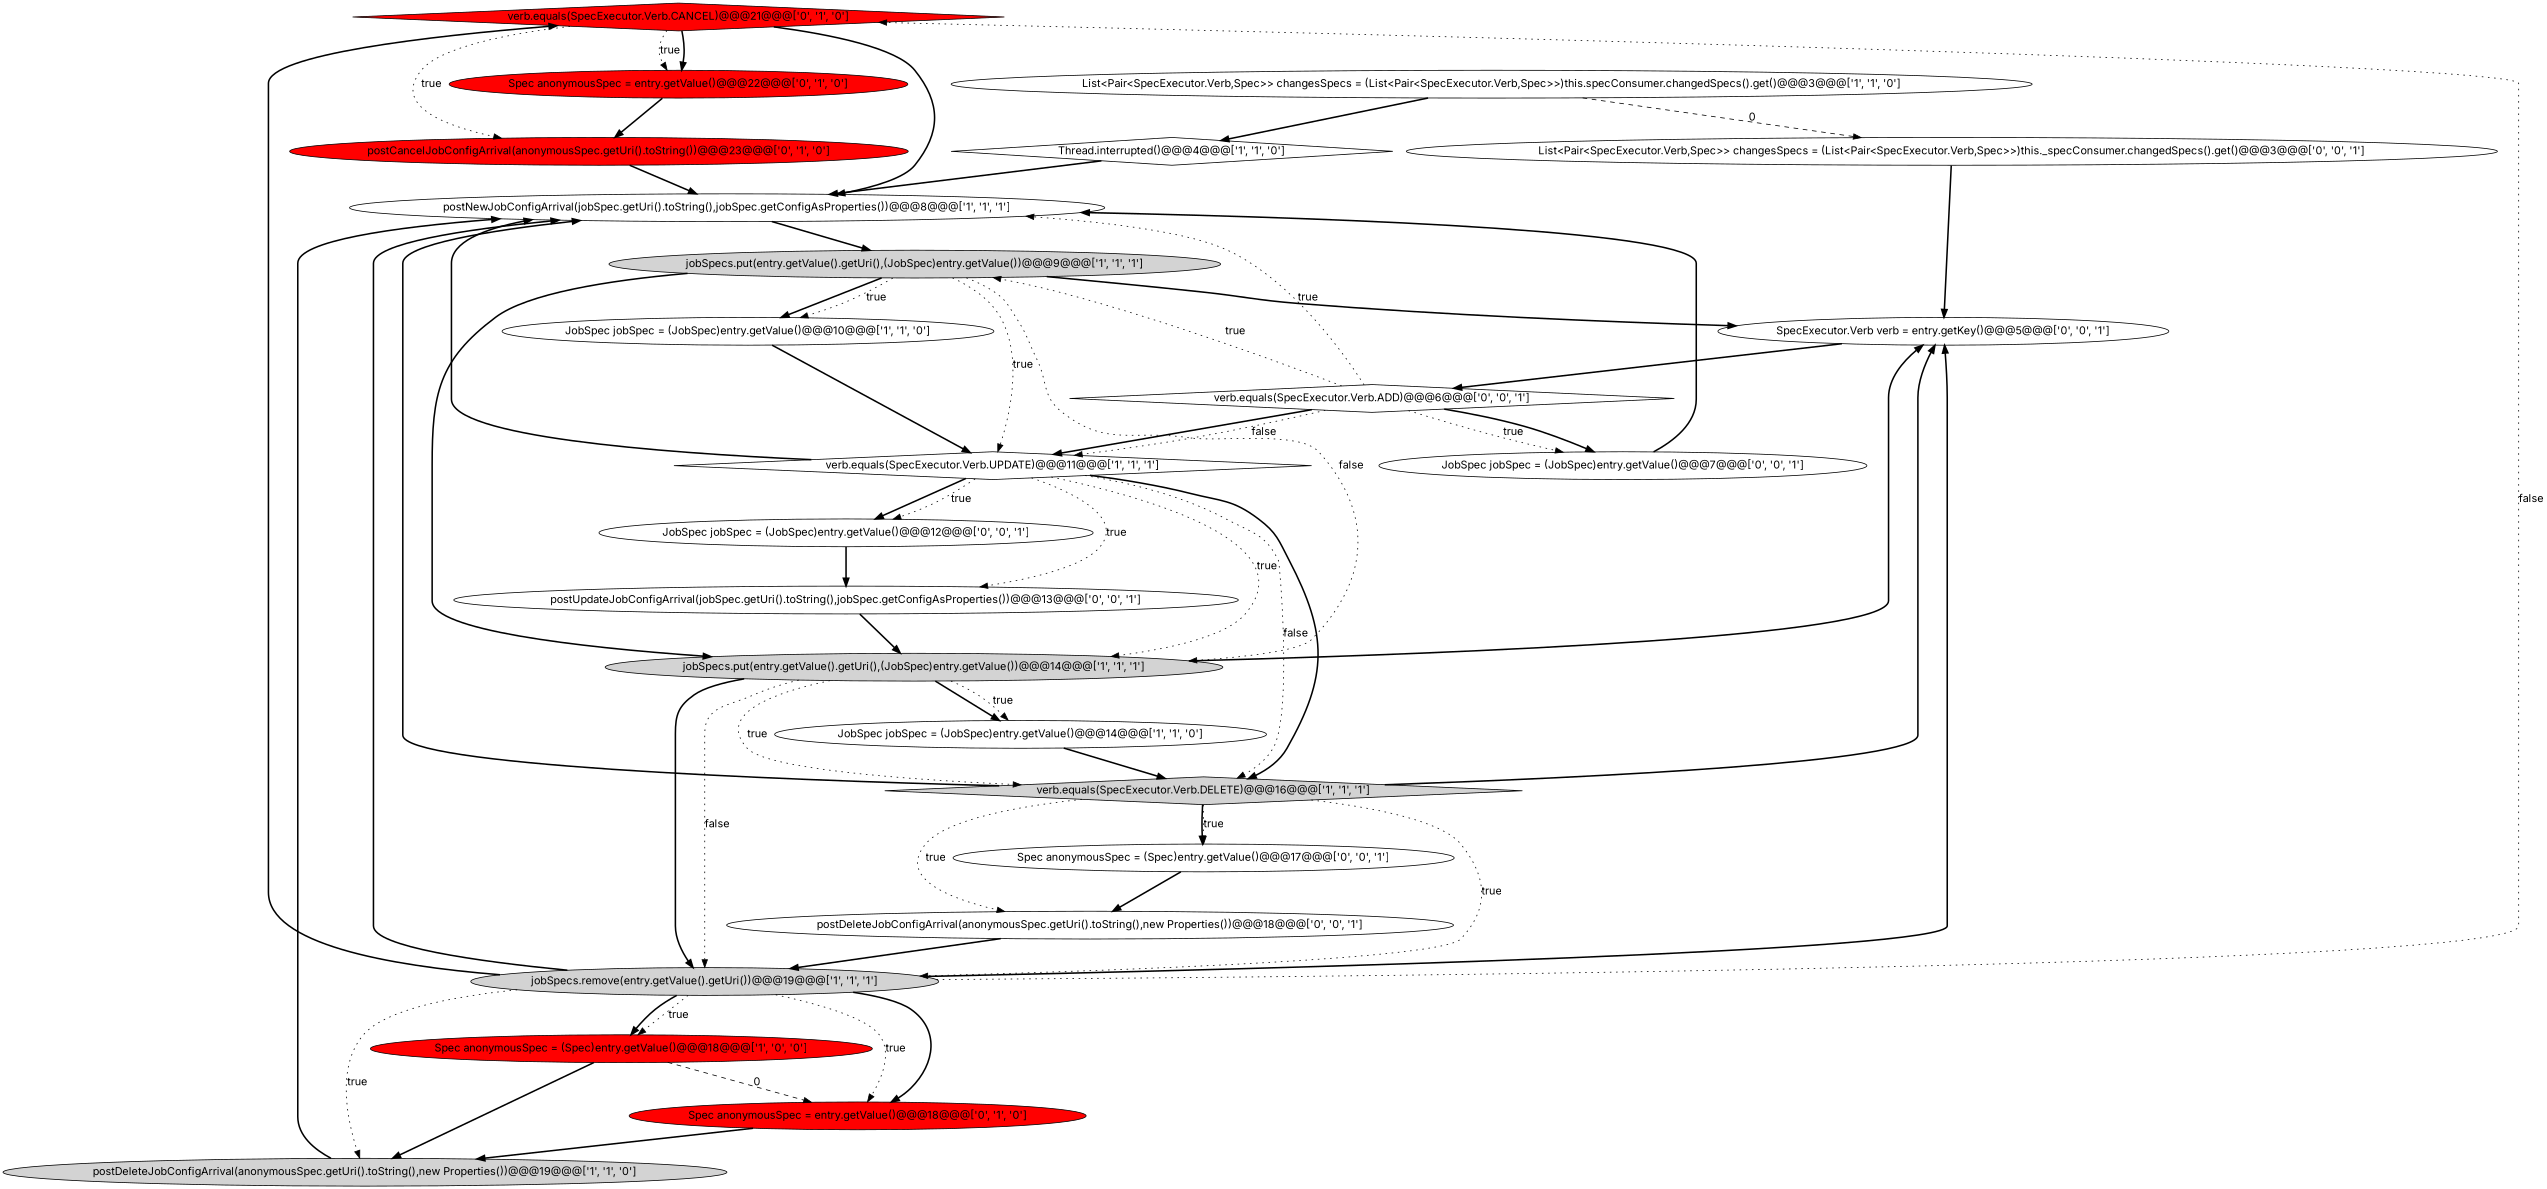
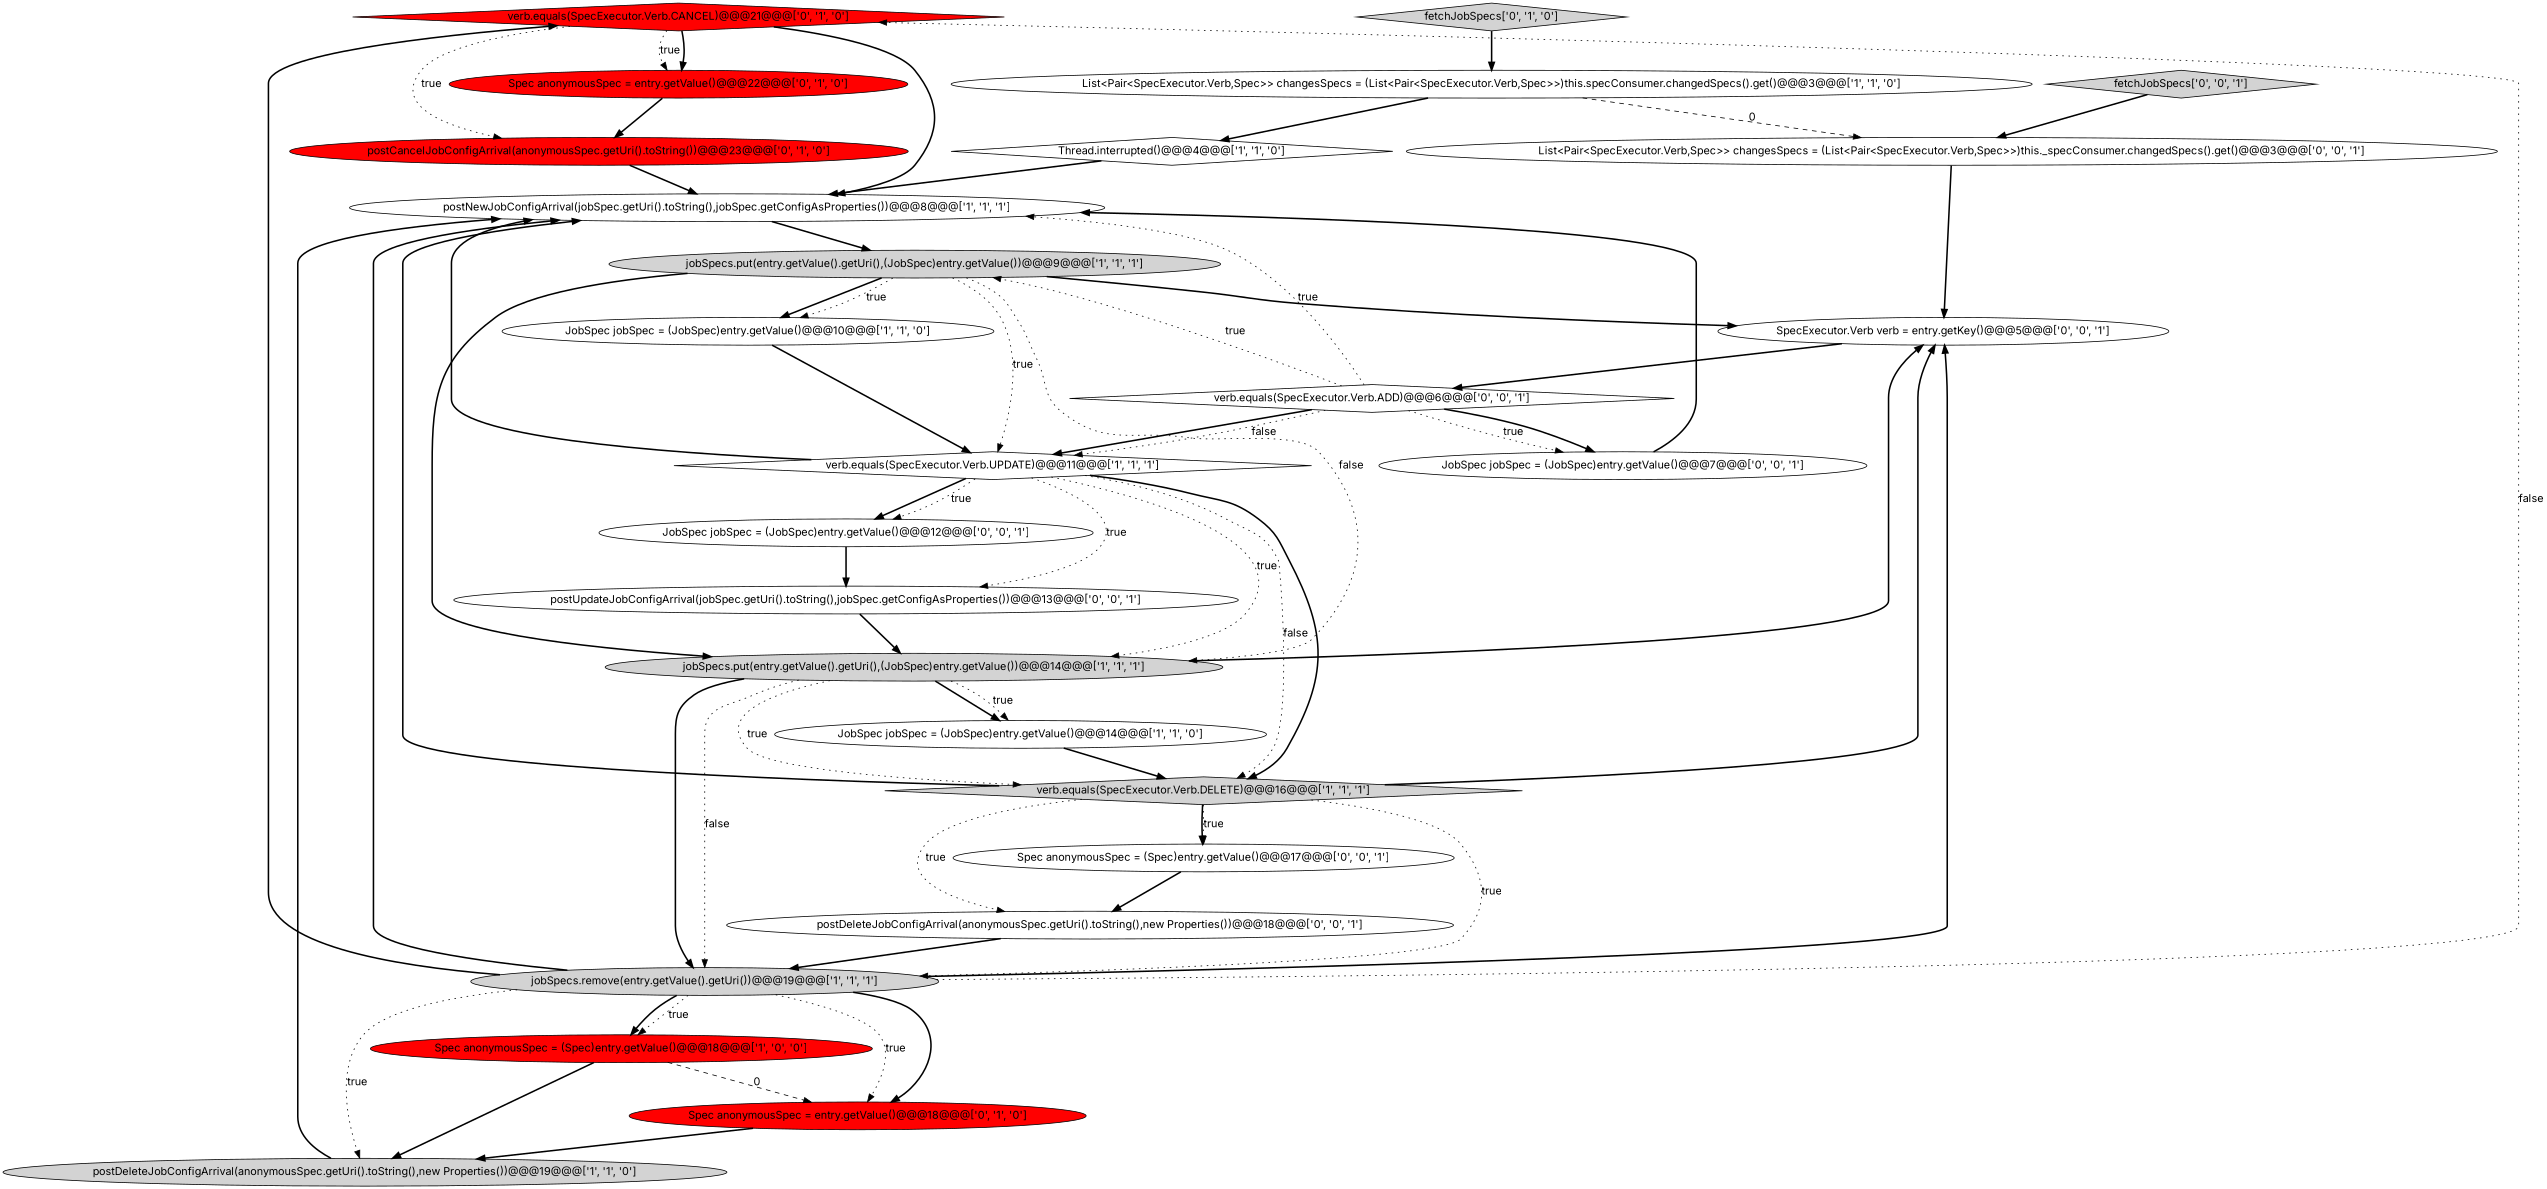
none -> (1492, 17)
none -> (2181, 84)
